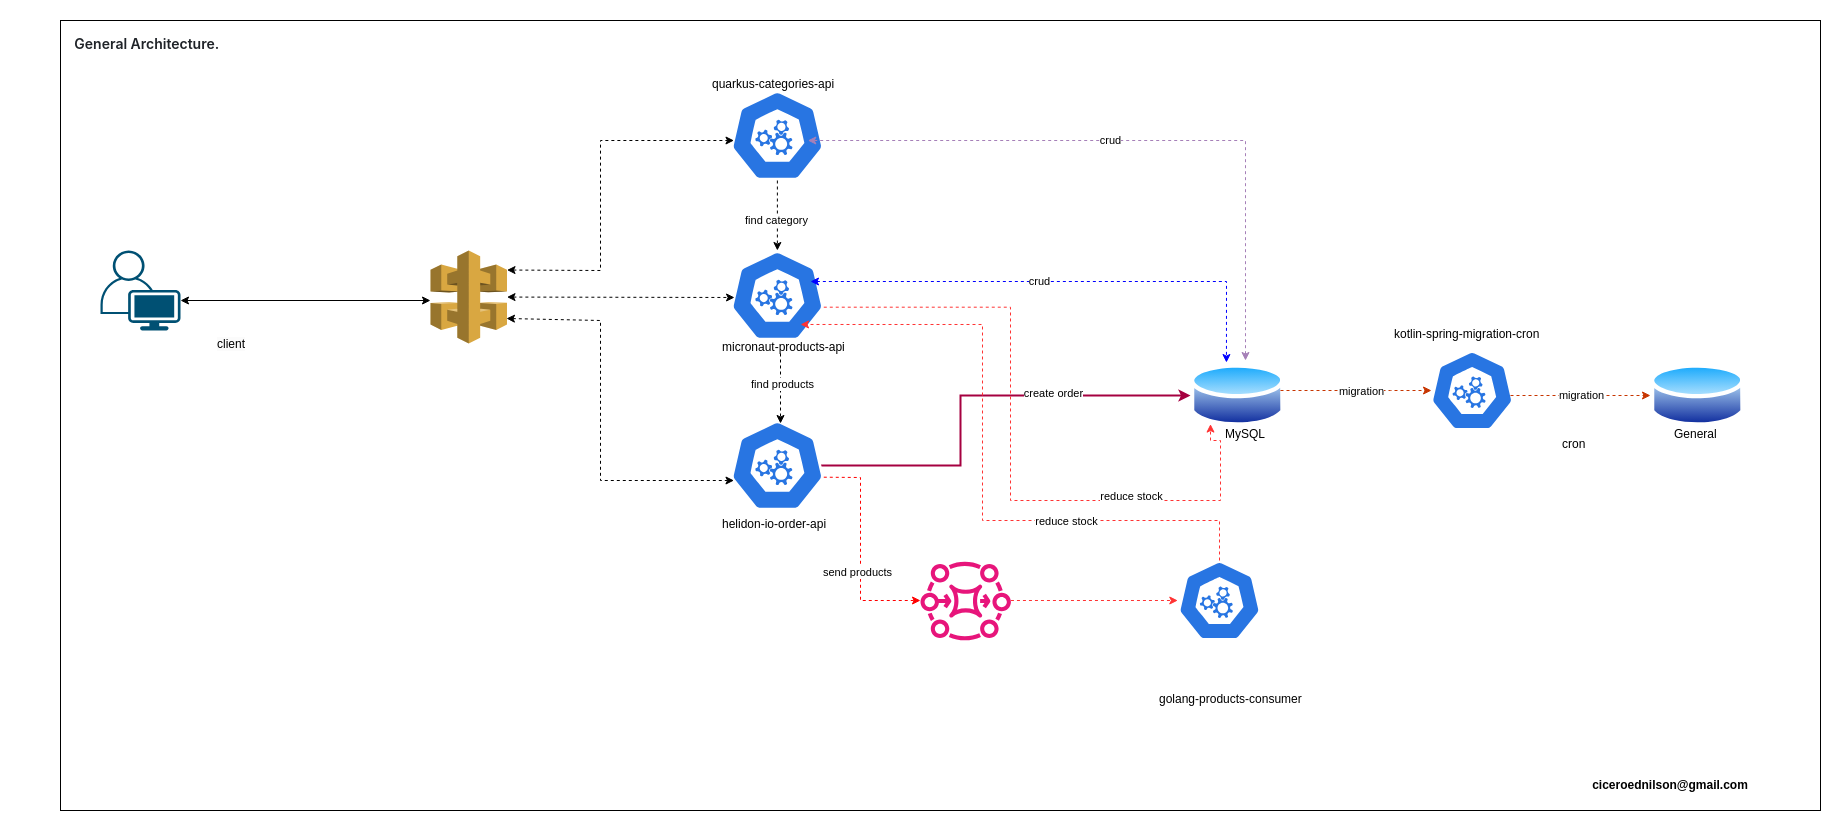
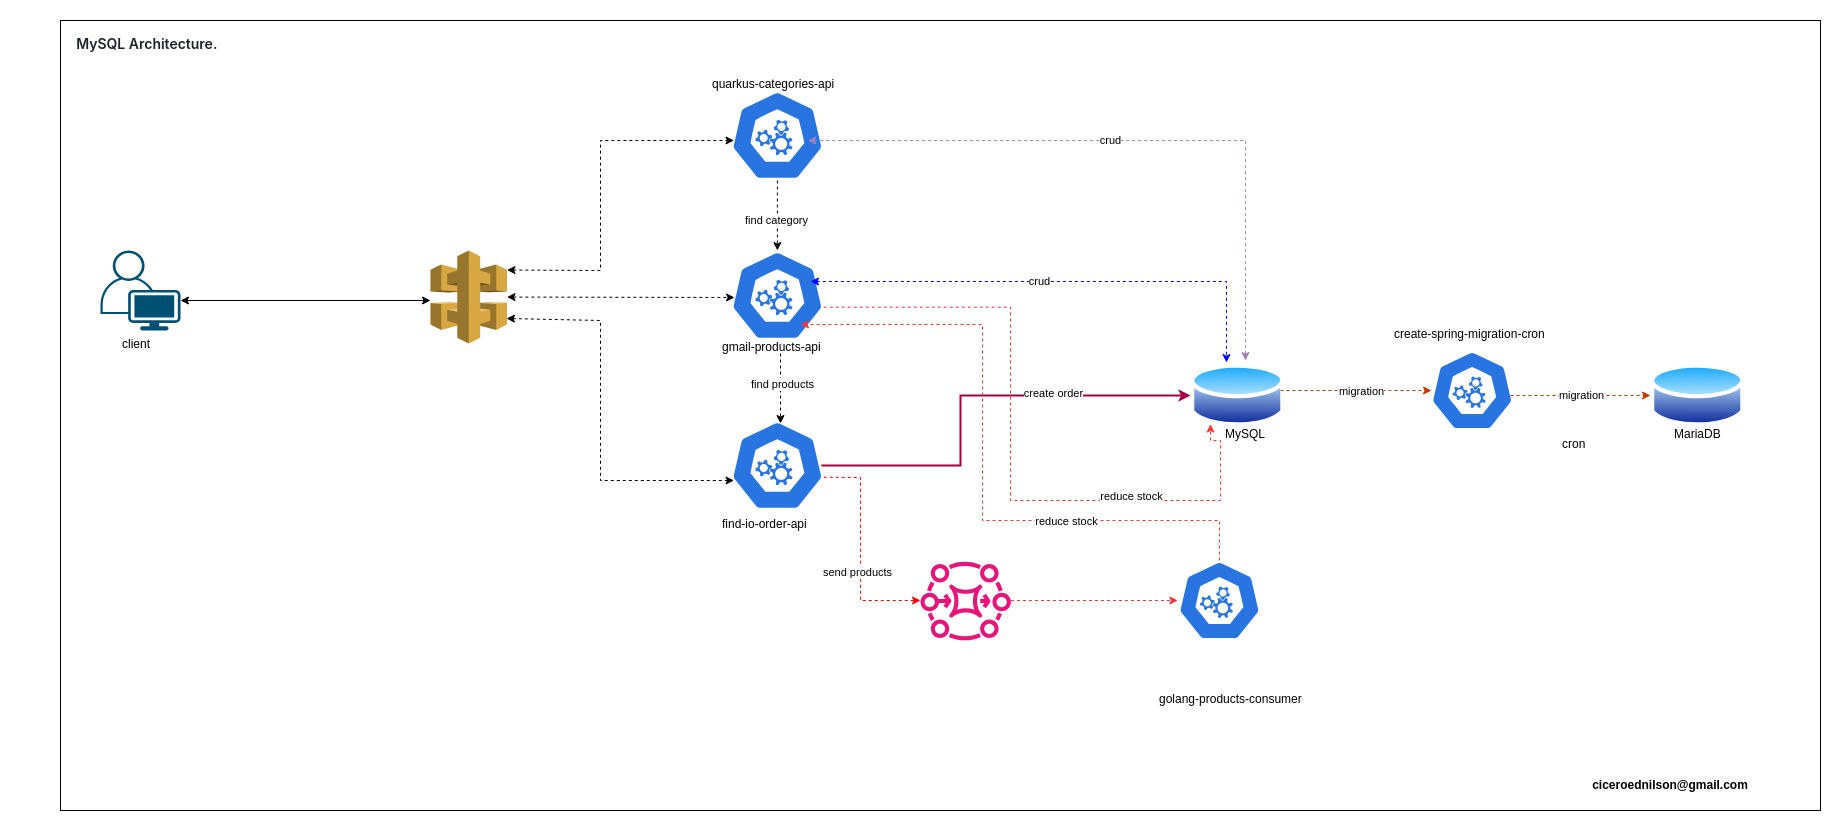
(146, 46) -> (146, 46)
(1474, 342) -> (1474, 342)
(793, 348) -> (778, 348)
(236, 351) -> (141, 351)
(1696, 435) -> (1696, 435)
(783, 525) -> (775, 525)
